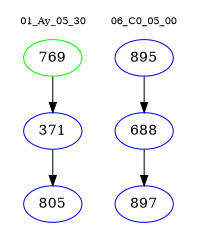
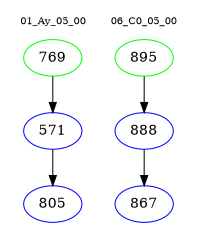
(53, 22) -> (53, 22)
(144, 58) -> (144, 58)
(53, 131) -> (53, 131)
(144, 131) -> (144, 131)
(144, 204) -> (144, 204)
